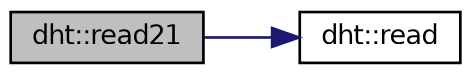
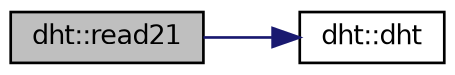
(380, 37) -> (372, 37)
